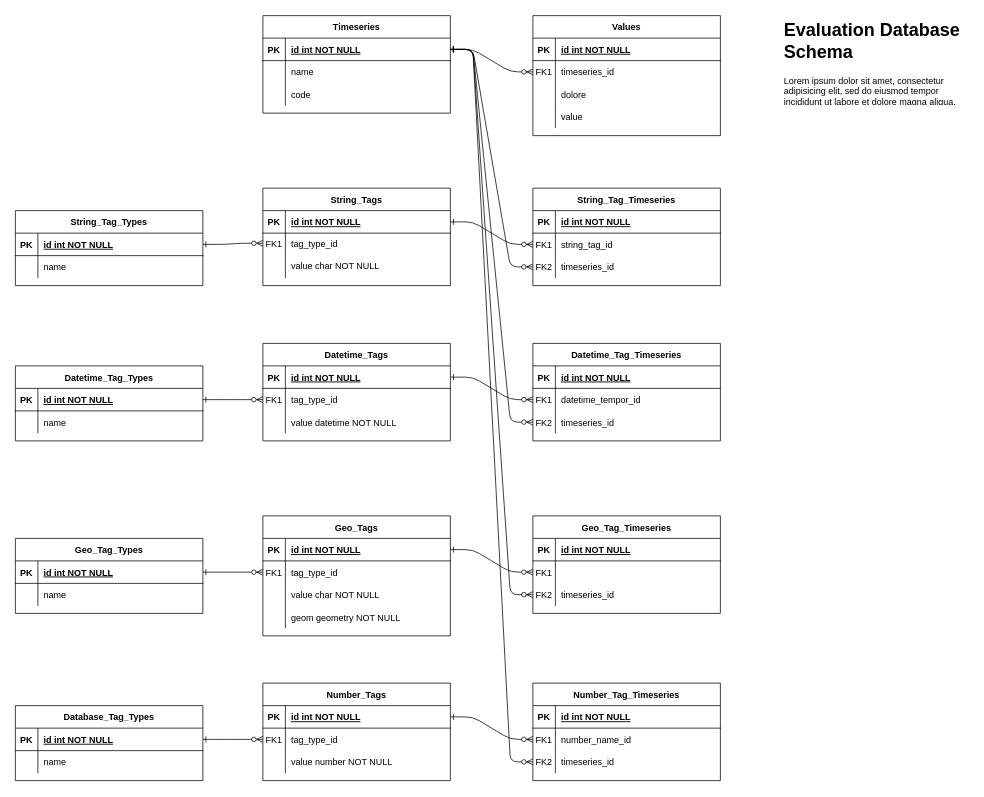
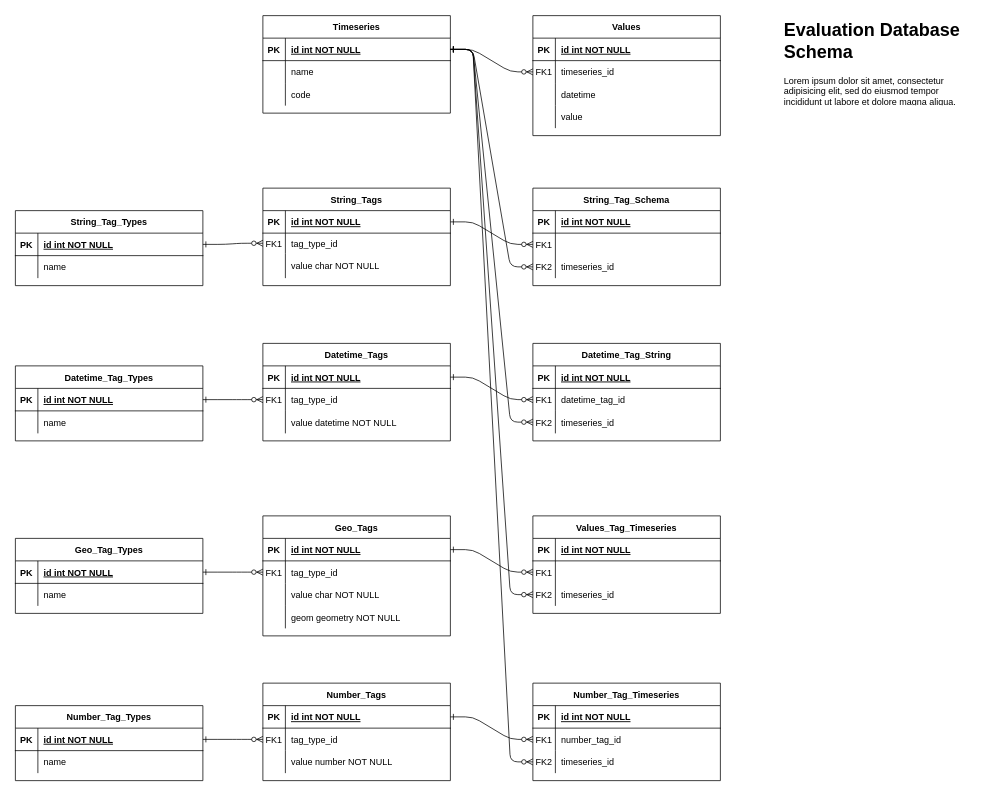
(575, 95) -> (580, 95)
(626, 200) -> (626, 200)
(638, 244) -> none
(626, 355) -> (626, 355)
(604, 400) -> (596, 400)
(626, 527) -> (626, 527)
(109, 717) -> (109, 717)
(595, 740) -> (593, 740)
